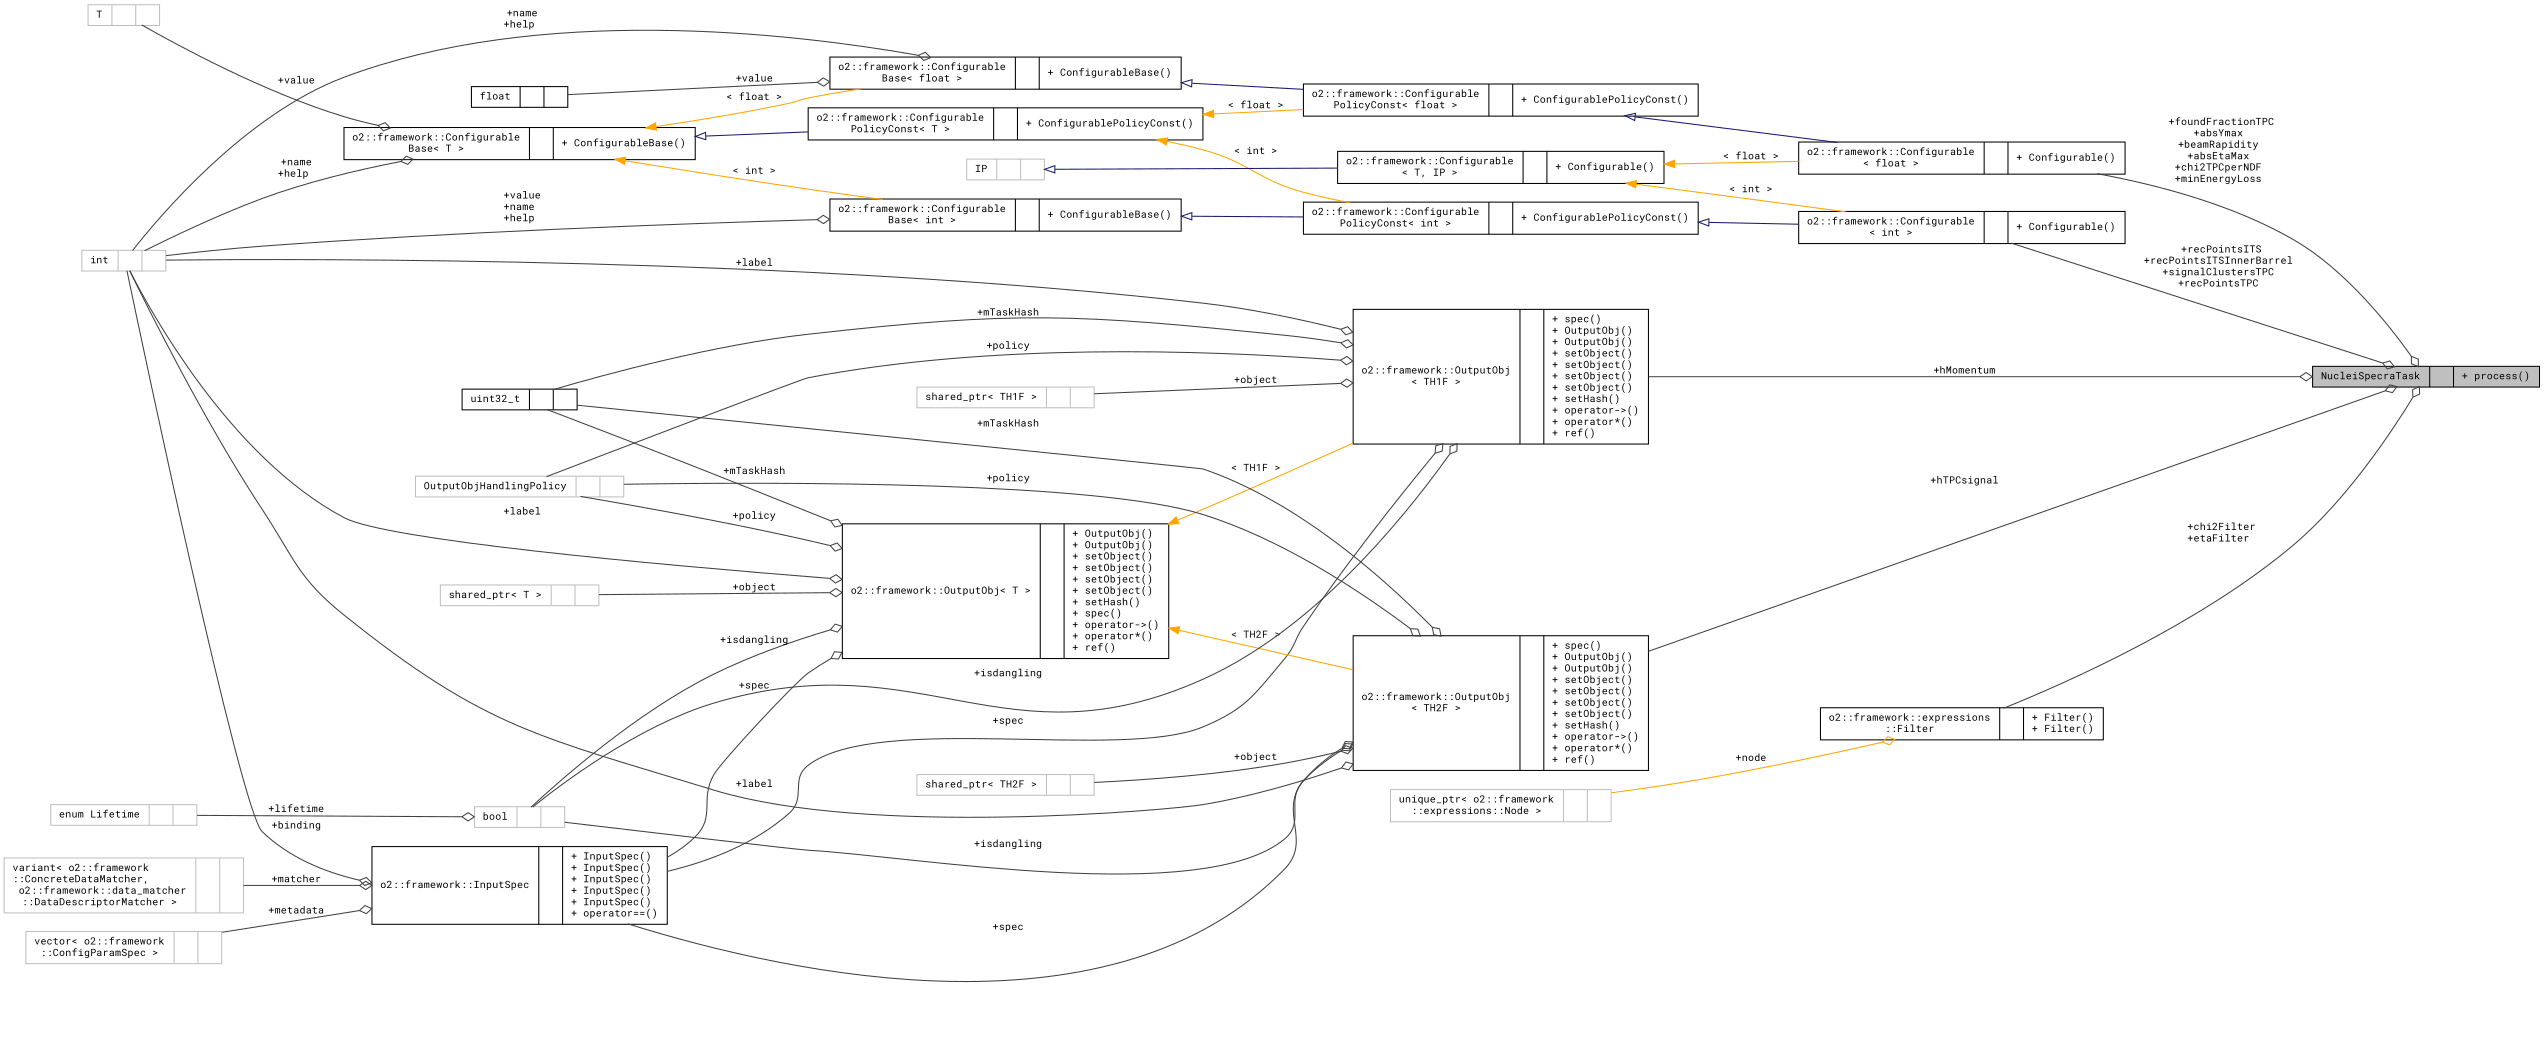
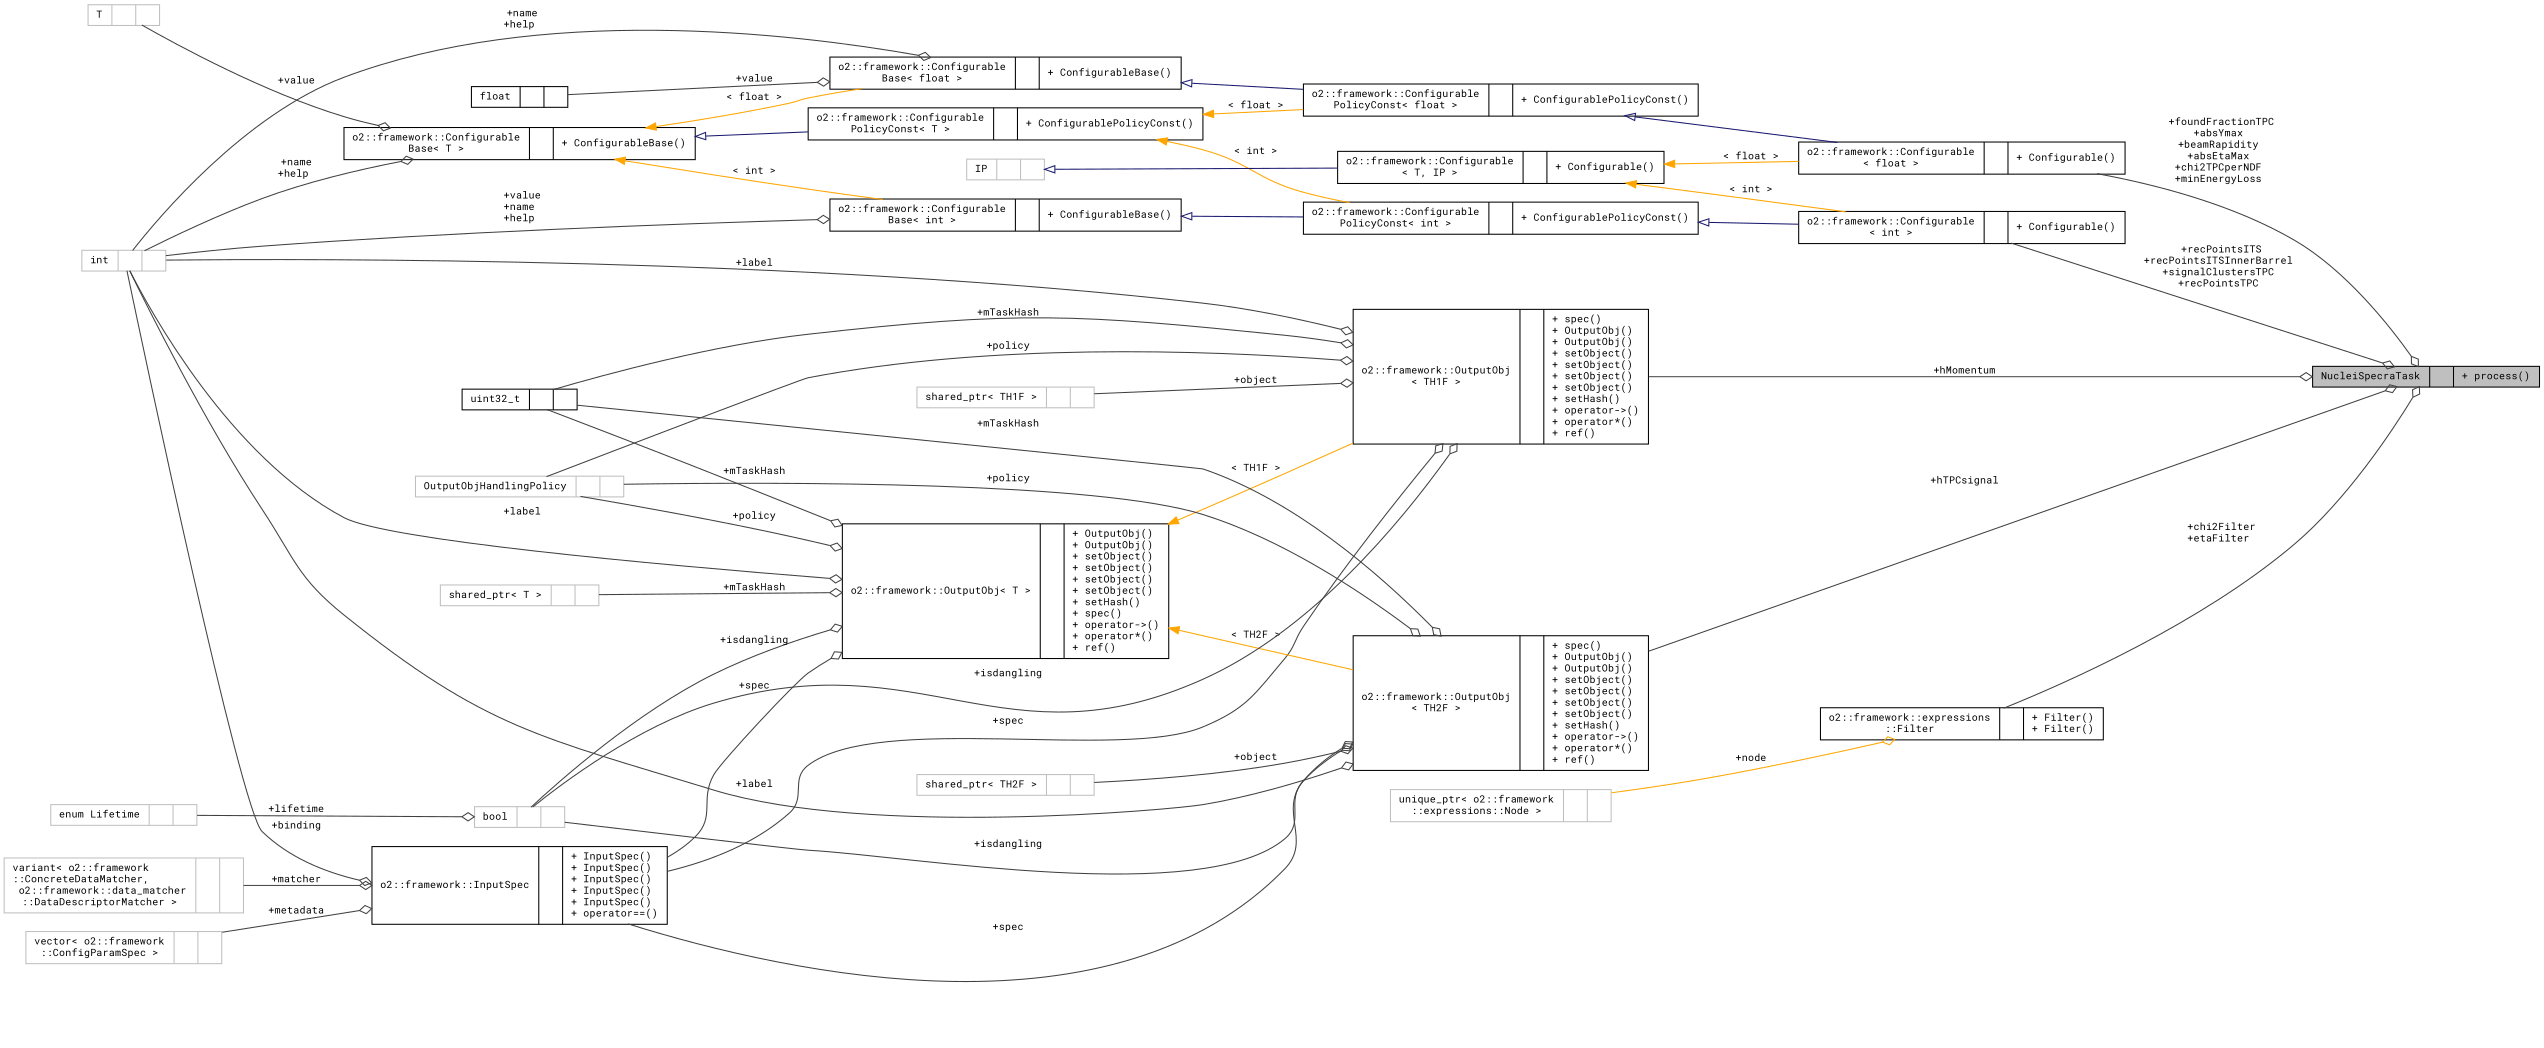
(752, 588) -> (752, 588)
